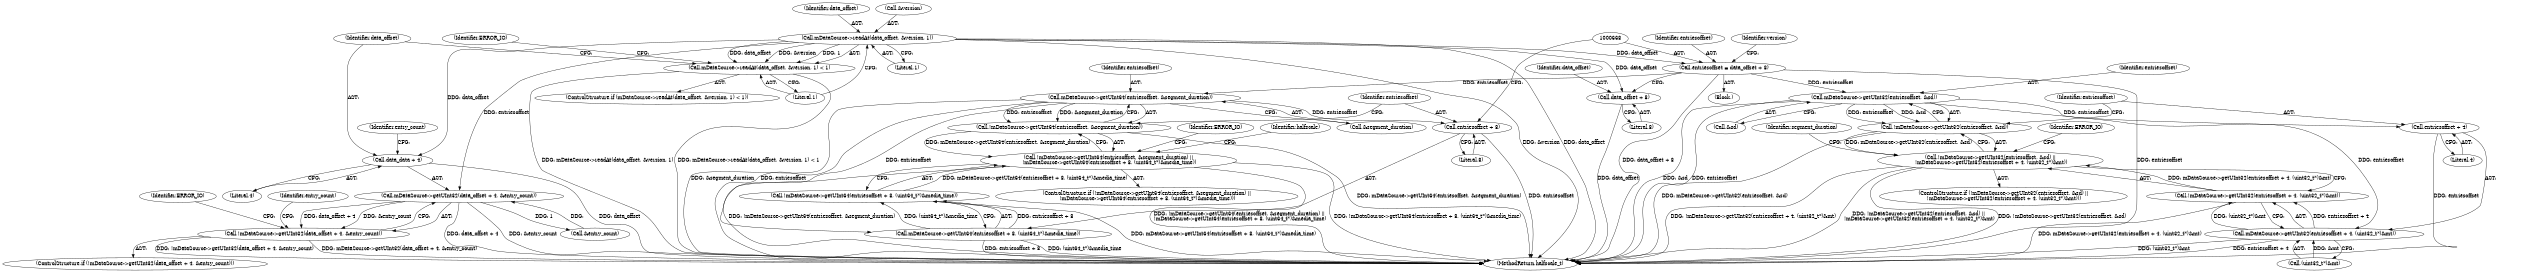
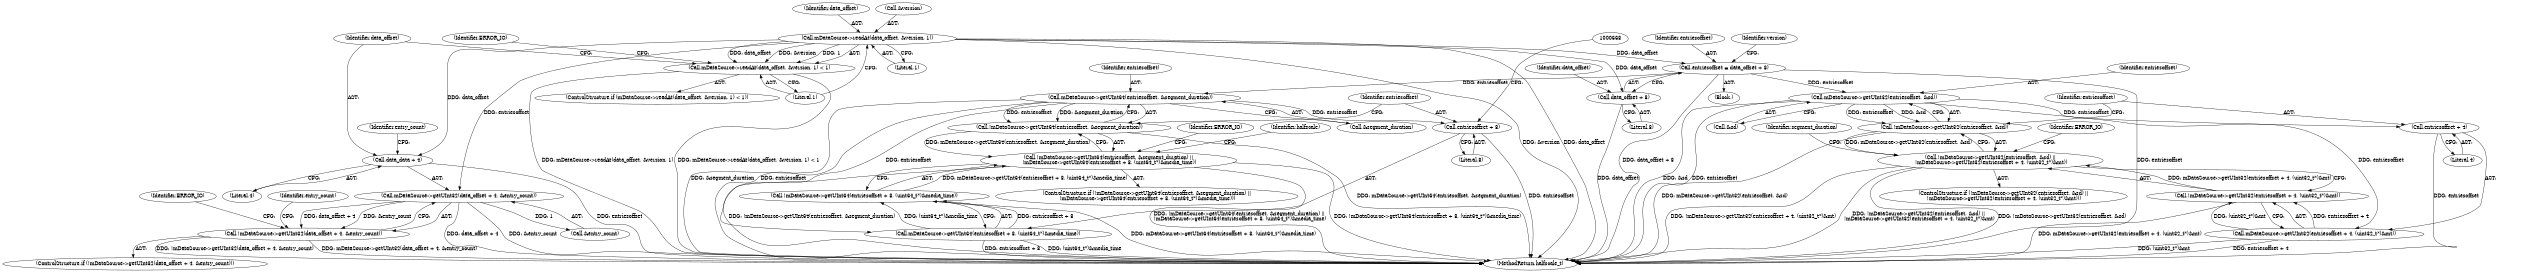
(1662, 52) -> (1646, 77)
(578, 217) -> (578, 217)
(620, 217) -> (620, 217)
(2314, 264) -> none
